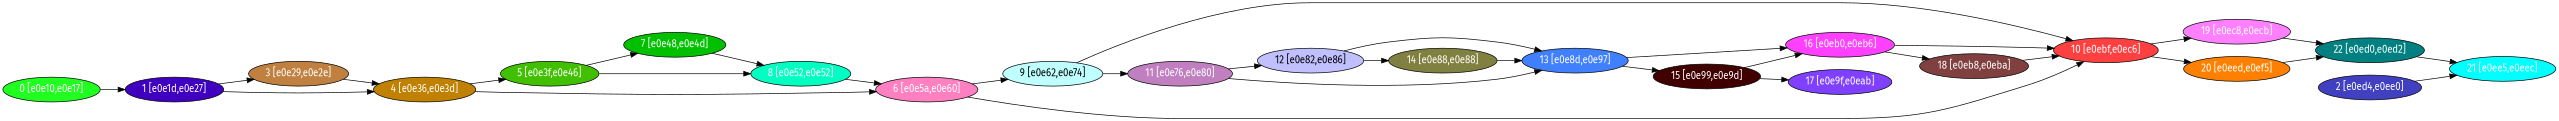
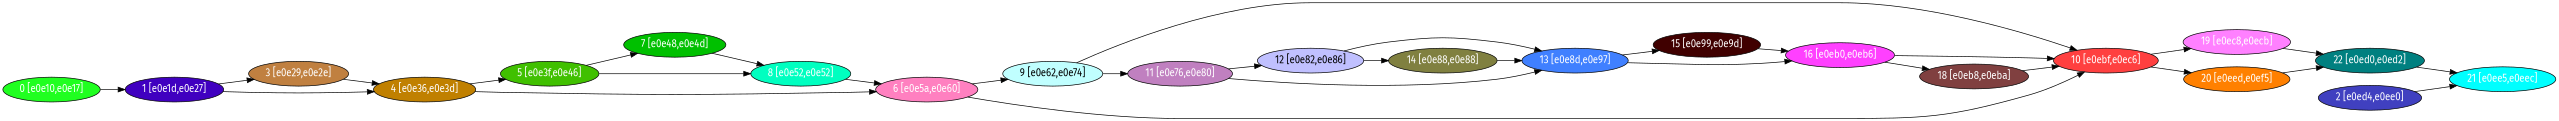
(1840, 82) -> none
